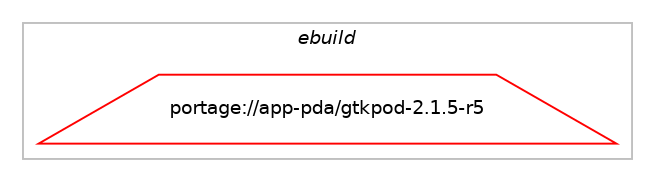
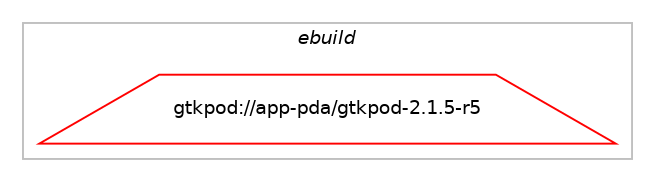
(328, 109) -> (328, 109)
